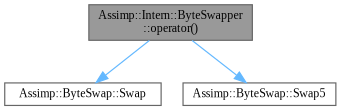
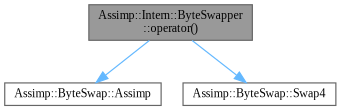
(83, 94) -> (83, 94)
(259, 94) -> (259, 94)
